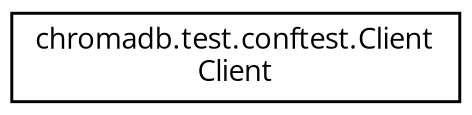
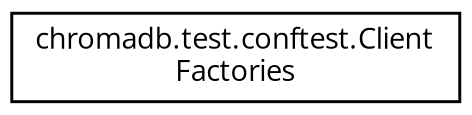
(236, 57) -> (236, 57)
